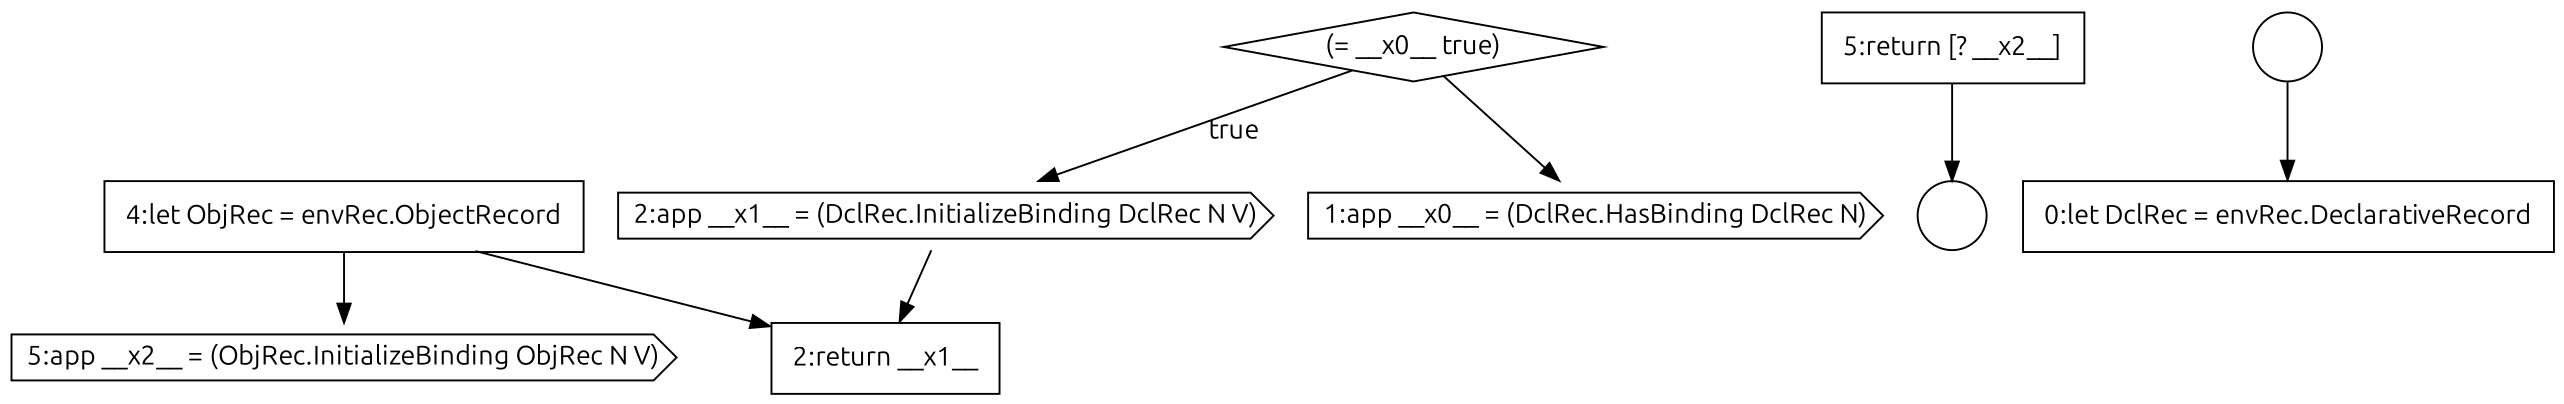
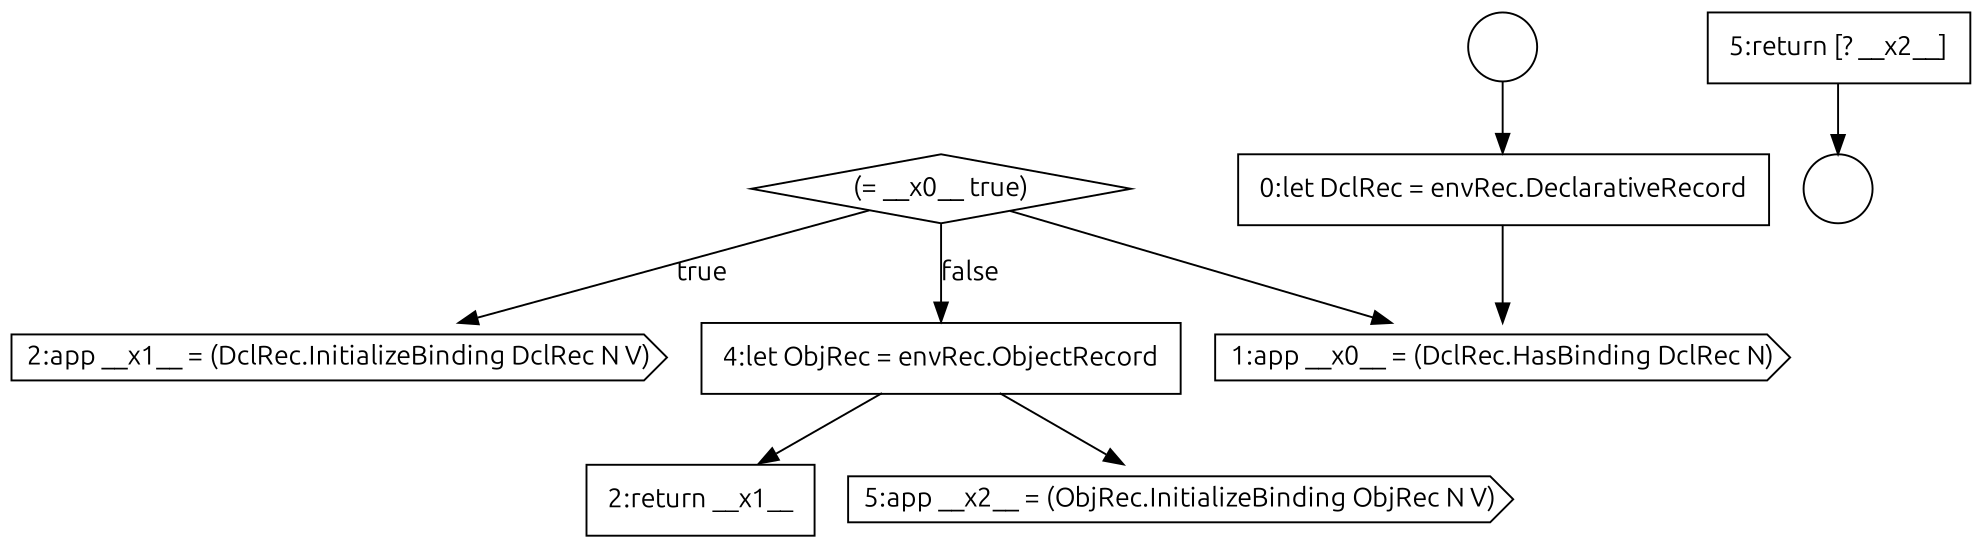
none -> (941, 263)
none -> (1503, 264)
(919, 277) -> none
